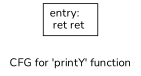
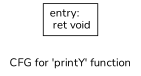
(67, 25) -> (71, 25)
